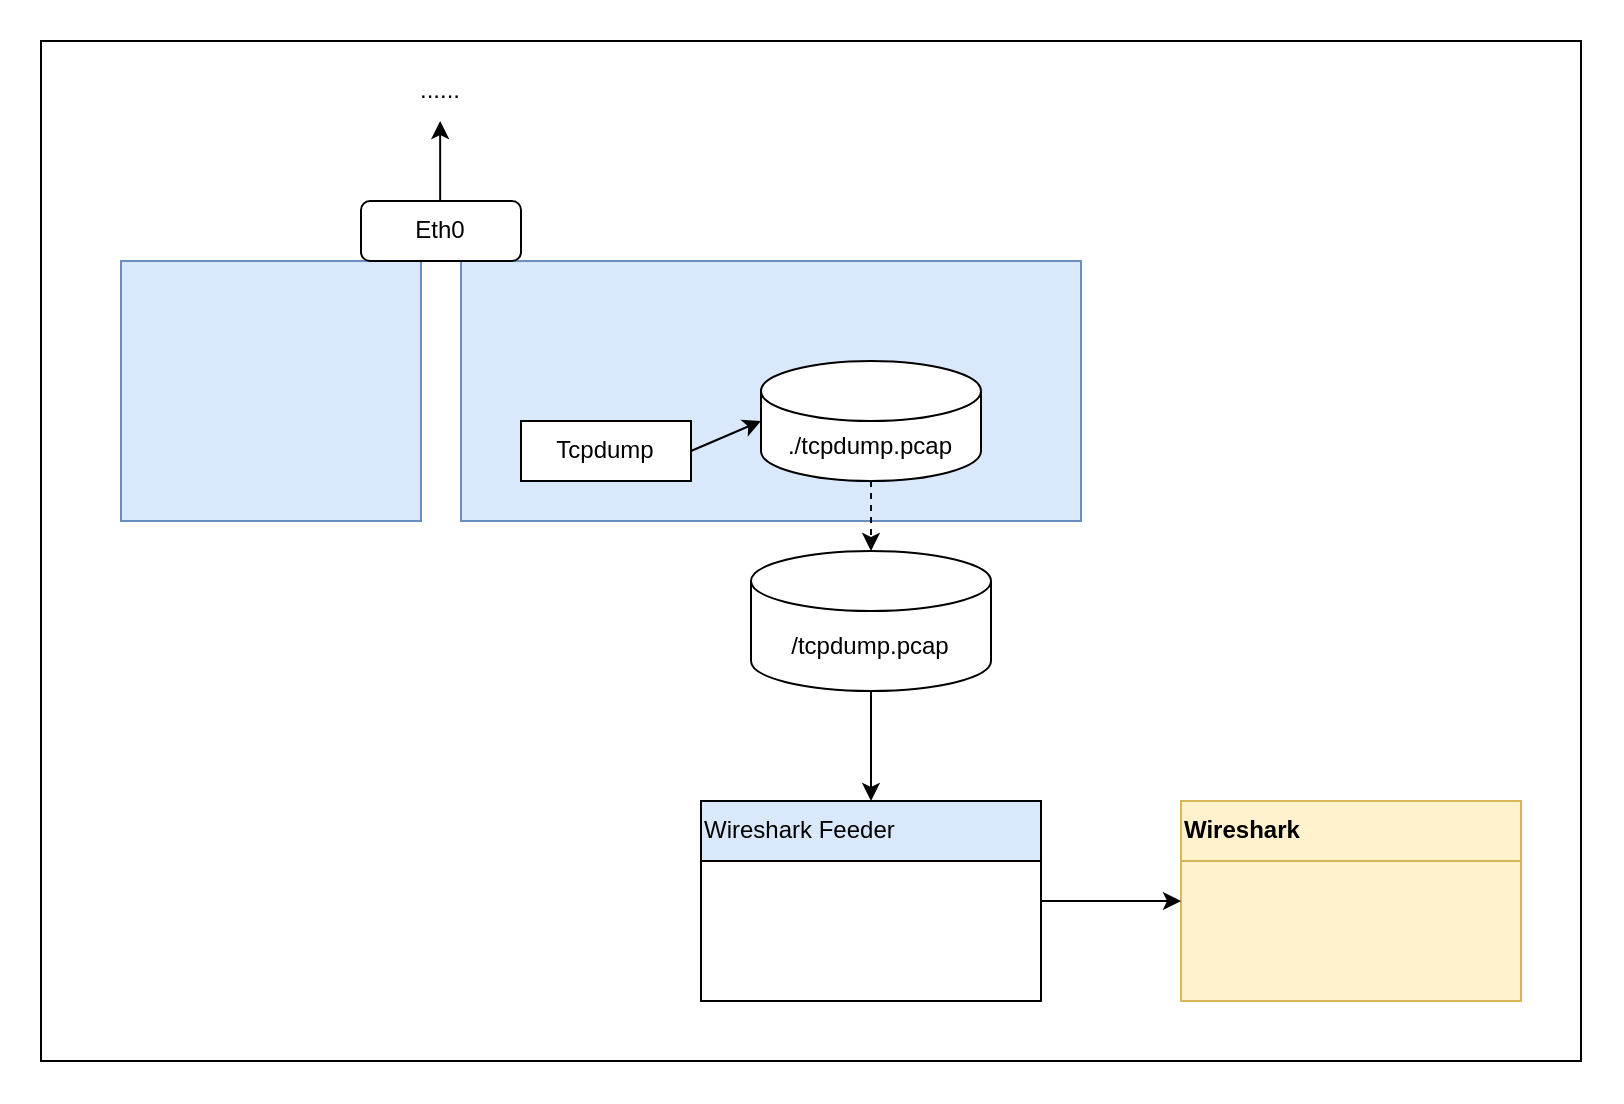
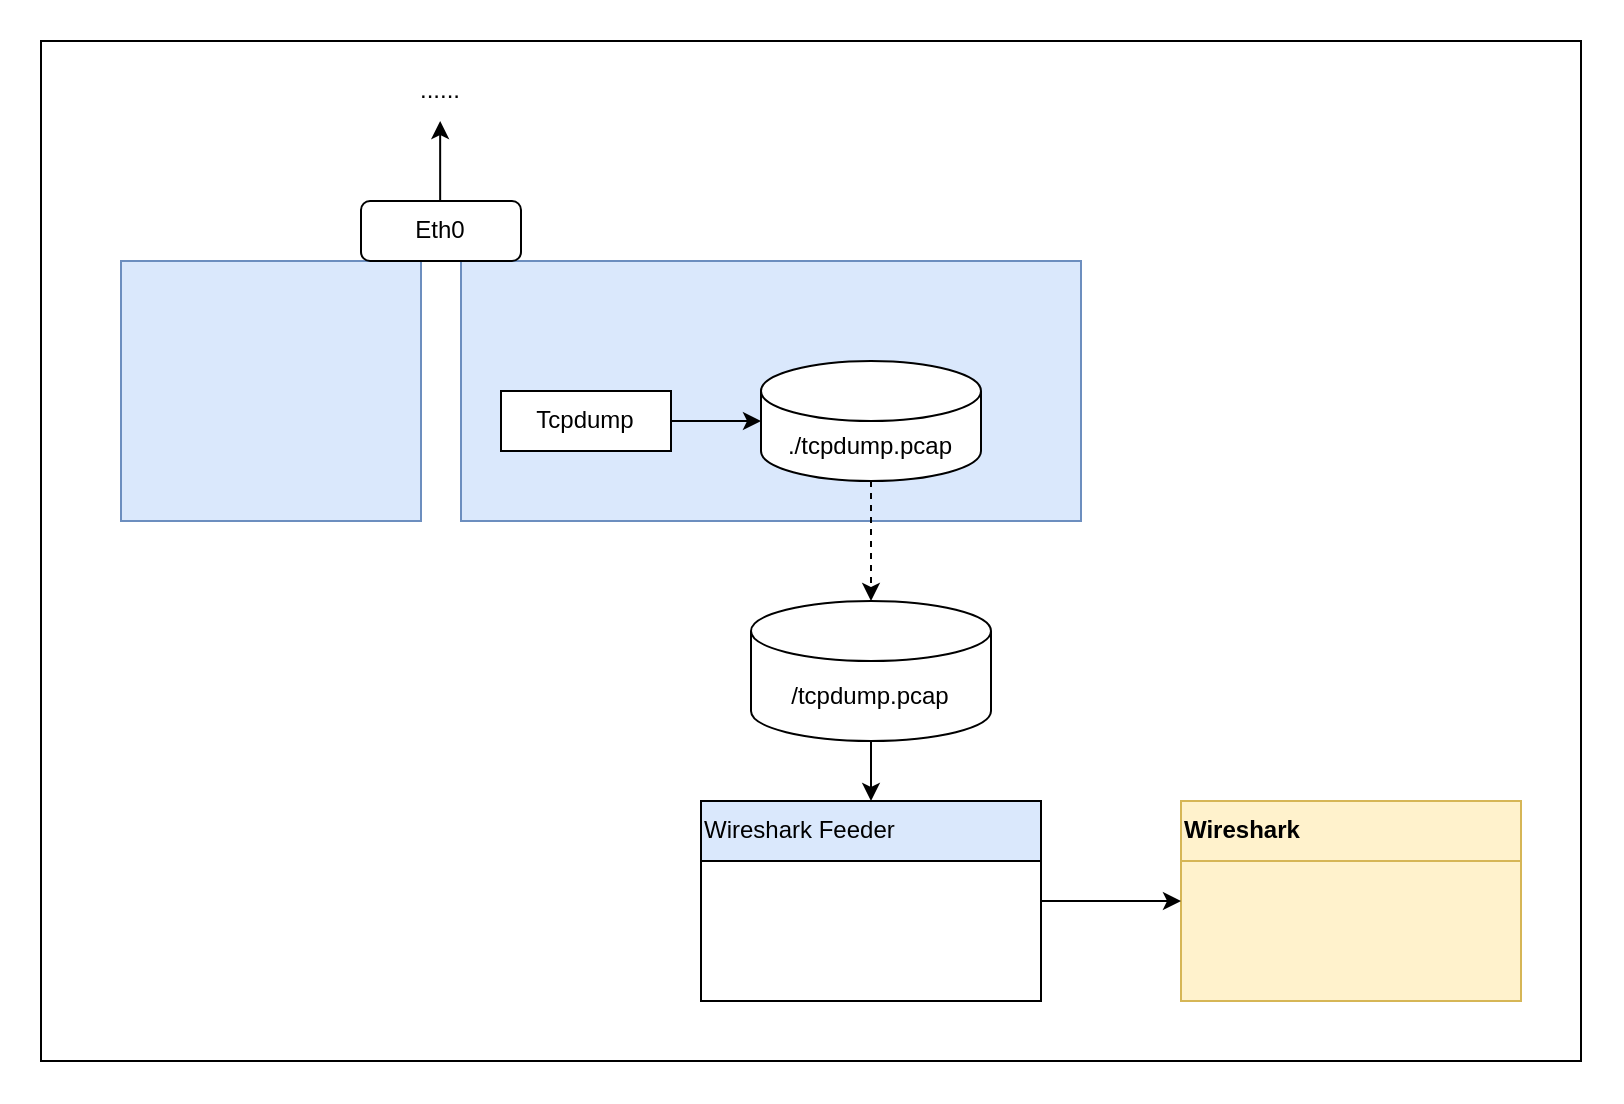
(606, 451) -> (586, 421)
(871, 621) -> (871, 671)
